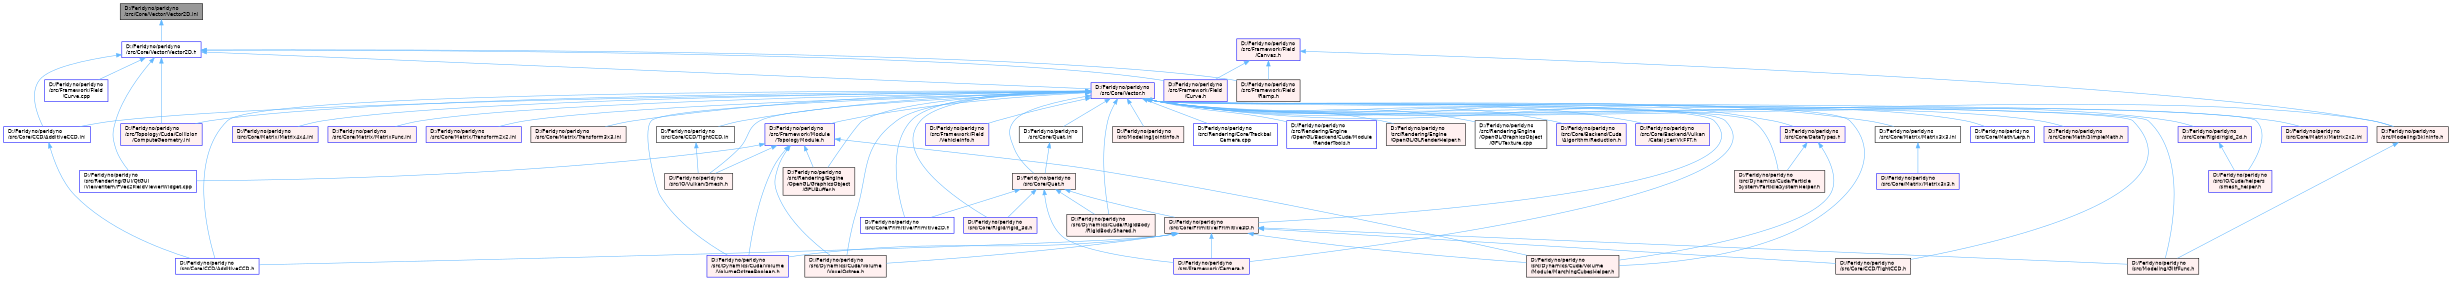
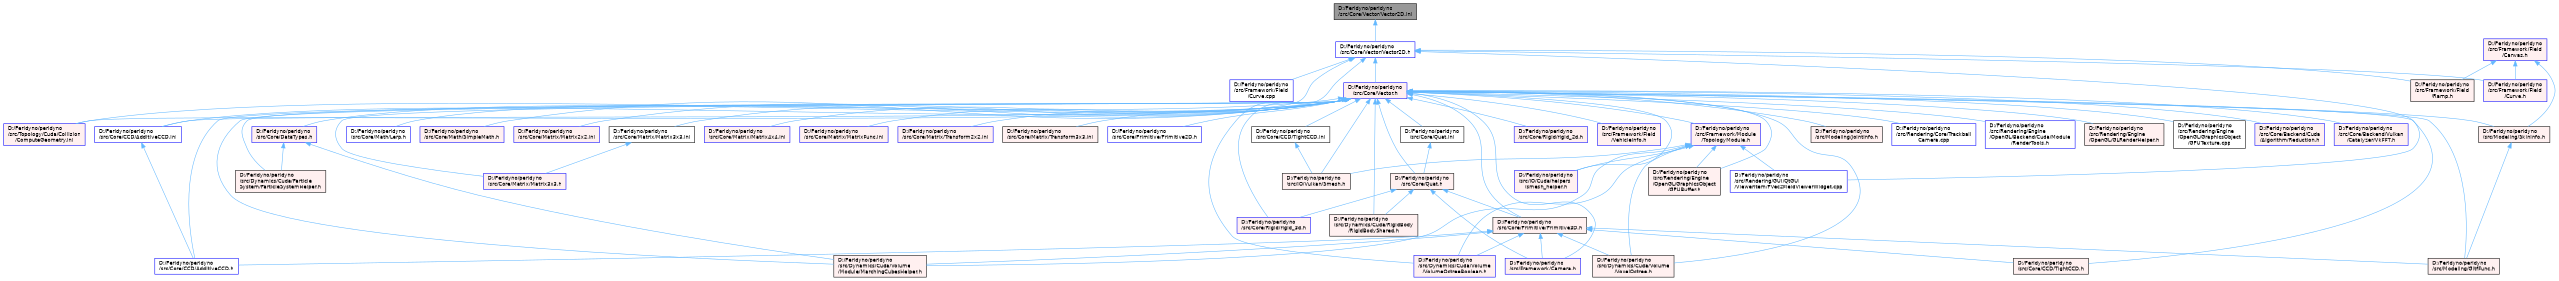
none -> (755, 106)
(2228, 159) -> (1632, 158)
(973, 204) -> none
